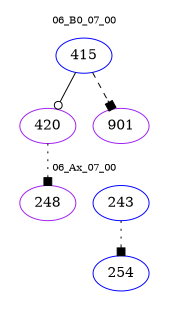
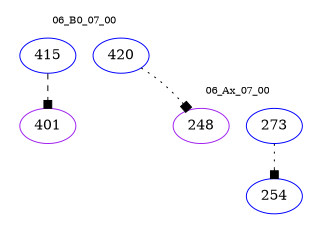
(68, 87) -> none
(48, 126) -> (121, 56)
(121, 126) -> (48, 126)
(121, 203) -> (274, 126)
